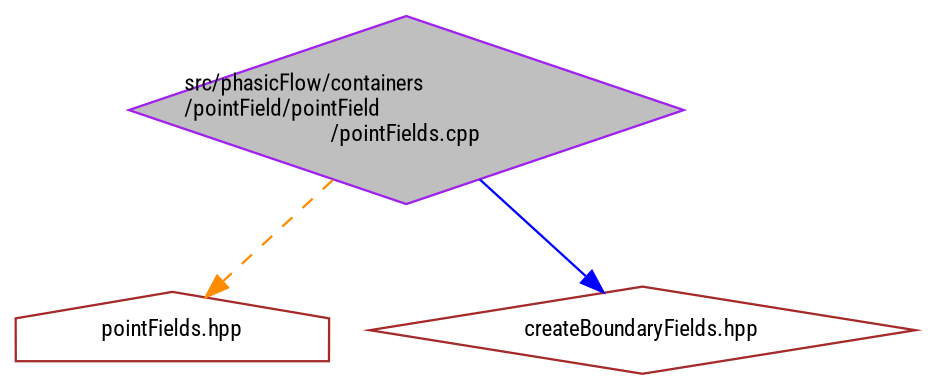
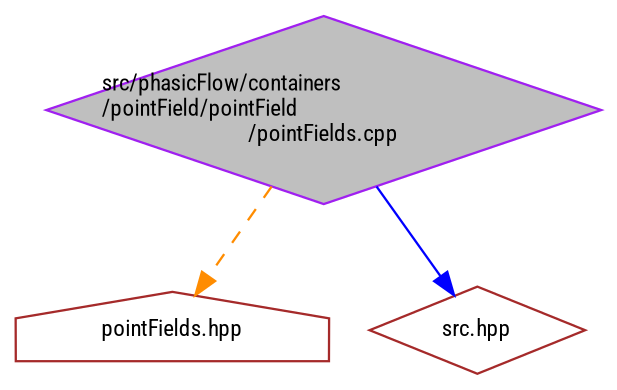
(642, 330) -> (477, 330)
